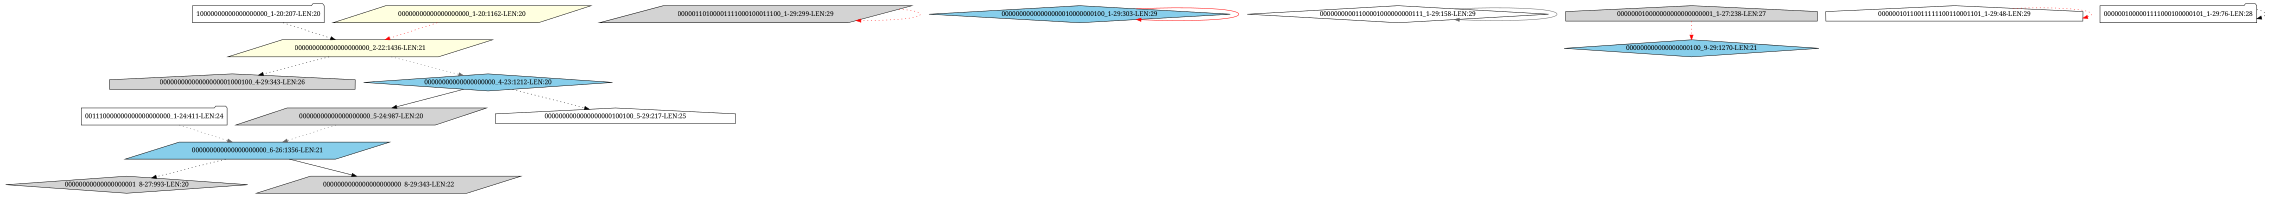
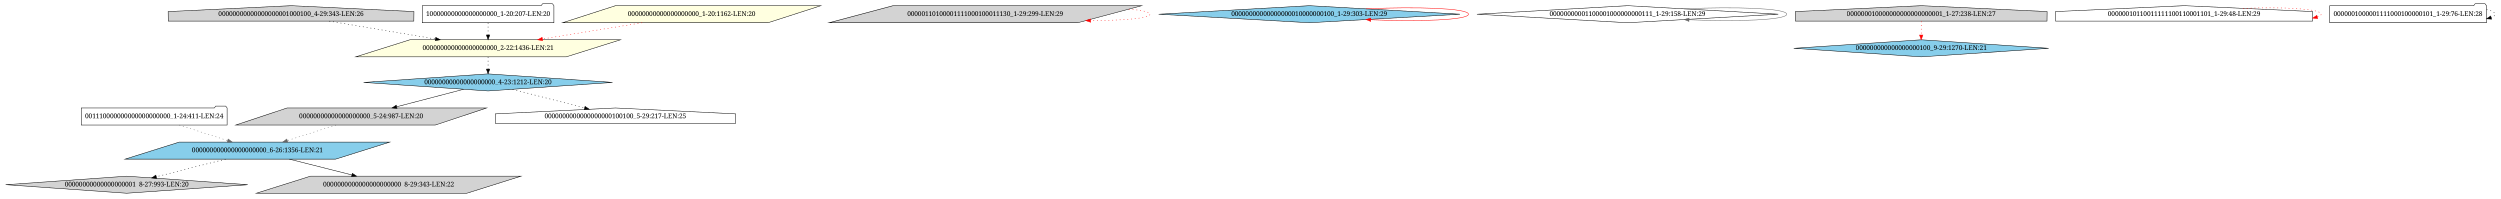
(756, 14) -> (985, 14)
(296, 65) -> (382, 30)
(425, 66) -> (488, 63)
